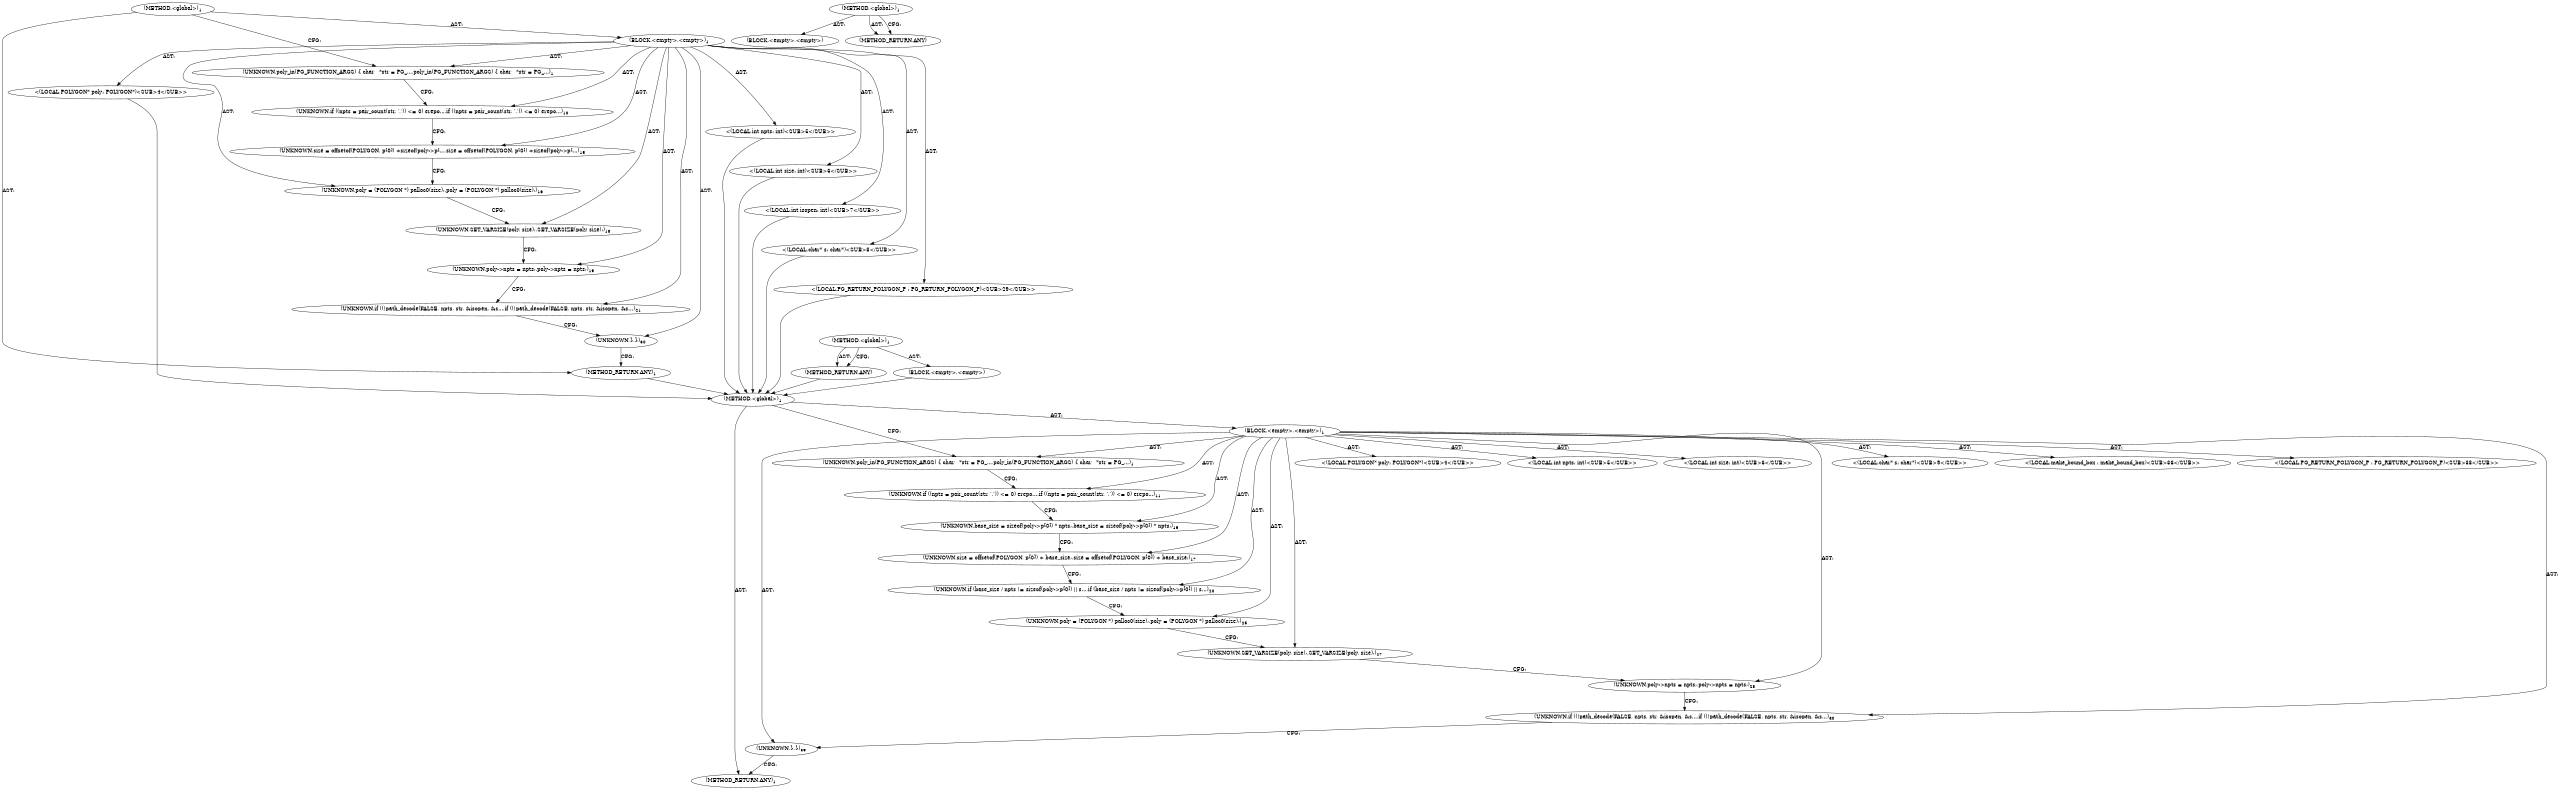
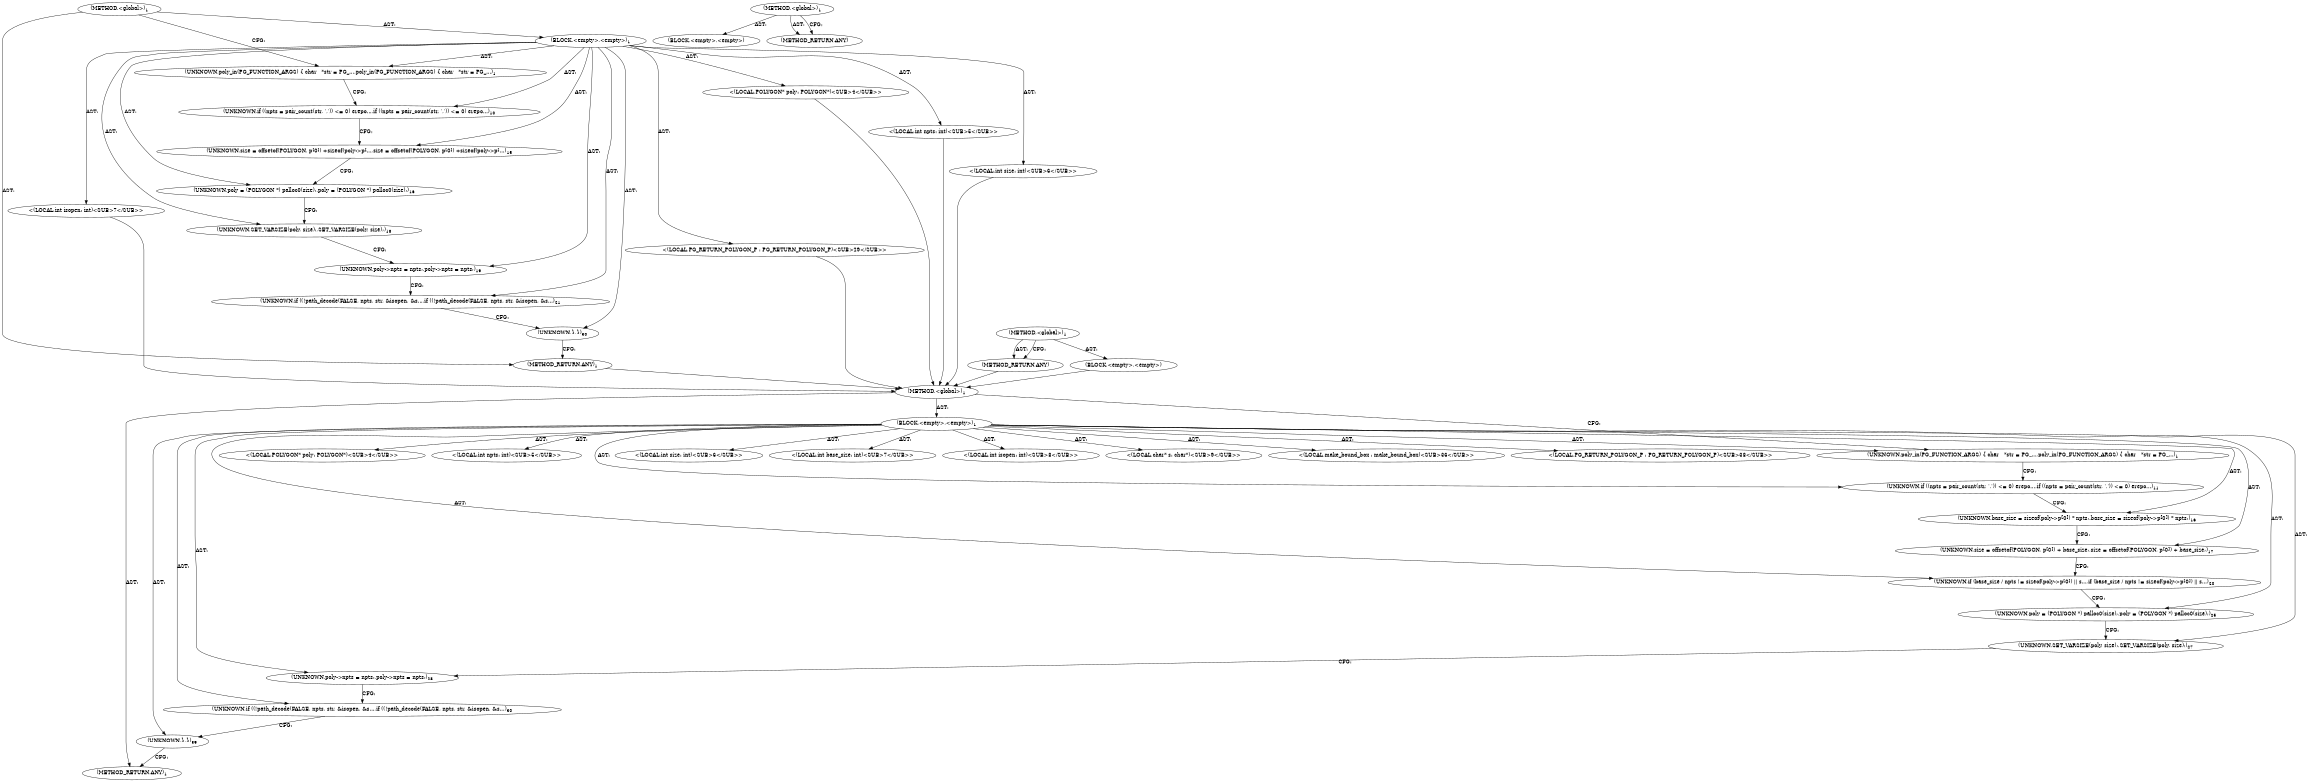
(839, 250) -> none
none -> (853, 456)
none -> (1021, 456)
